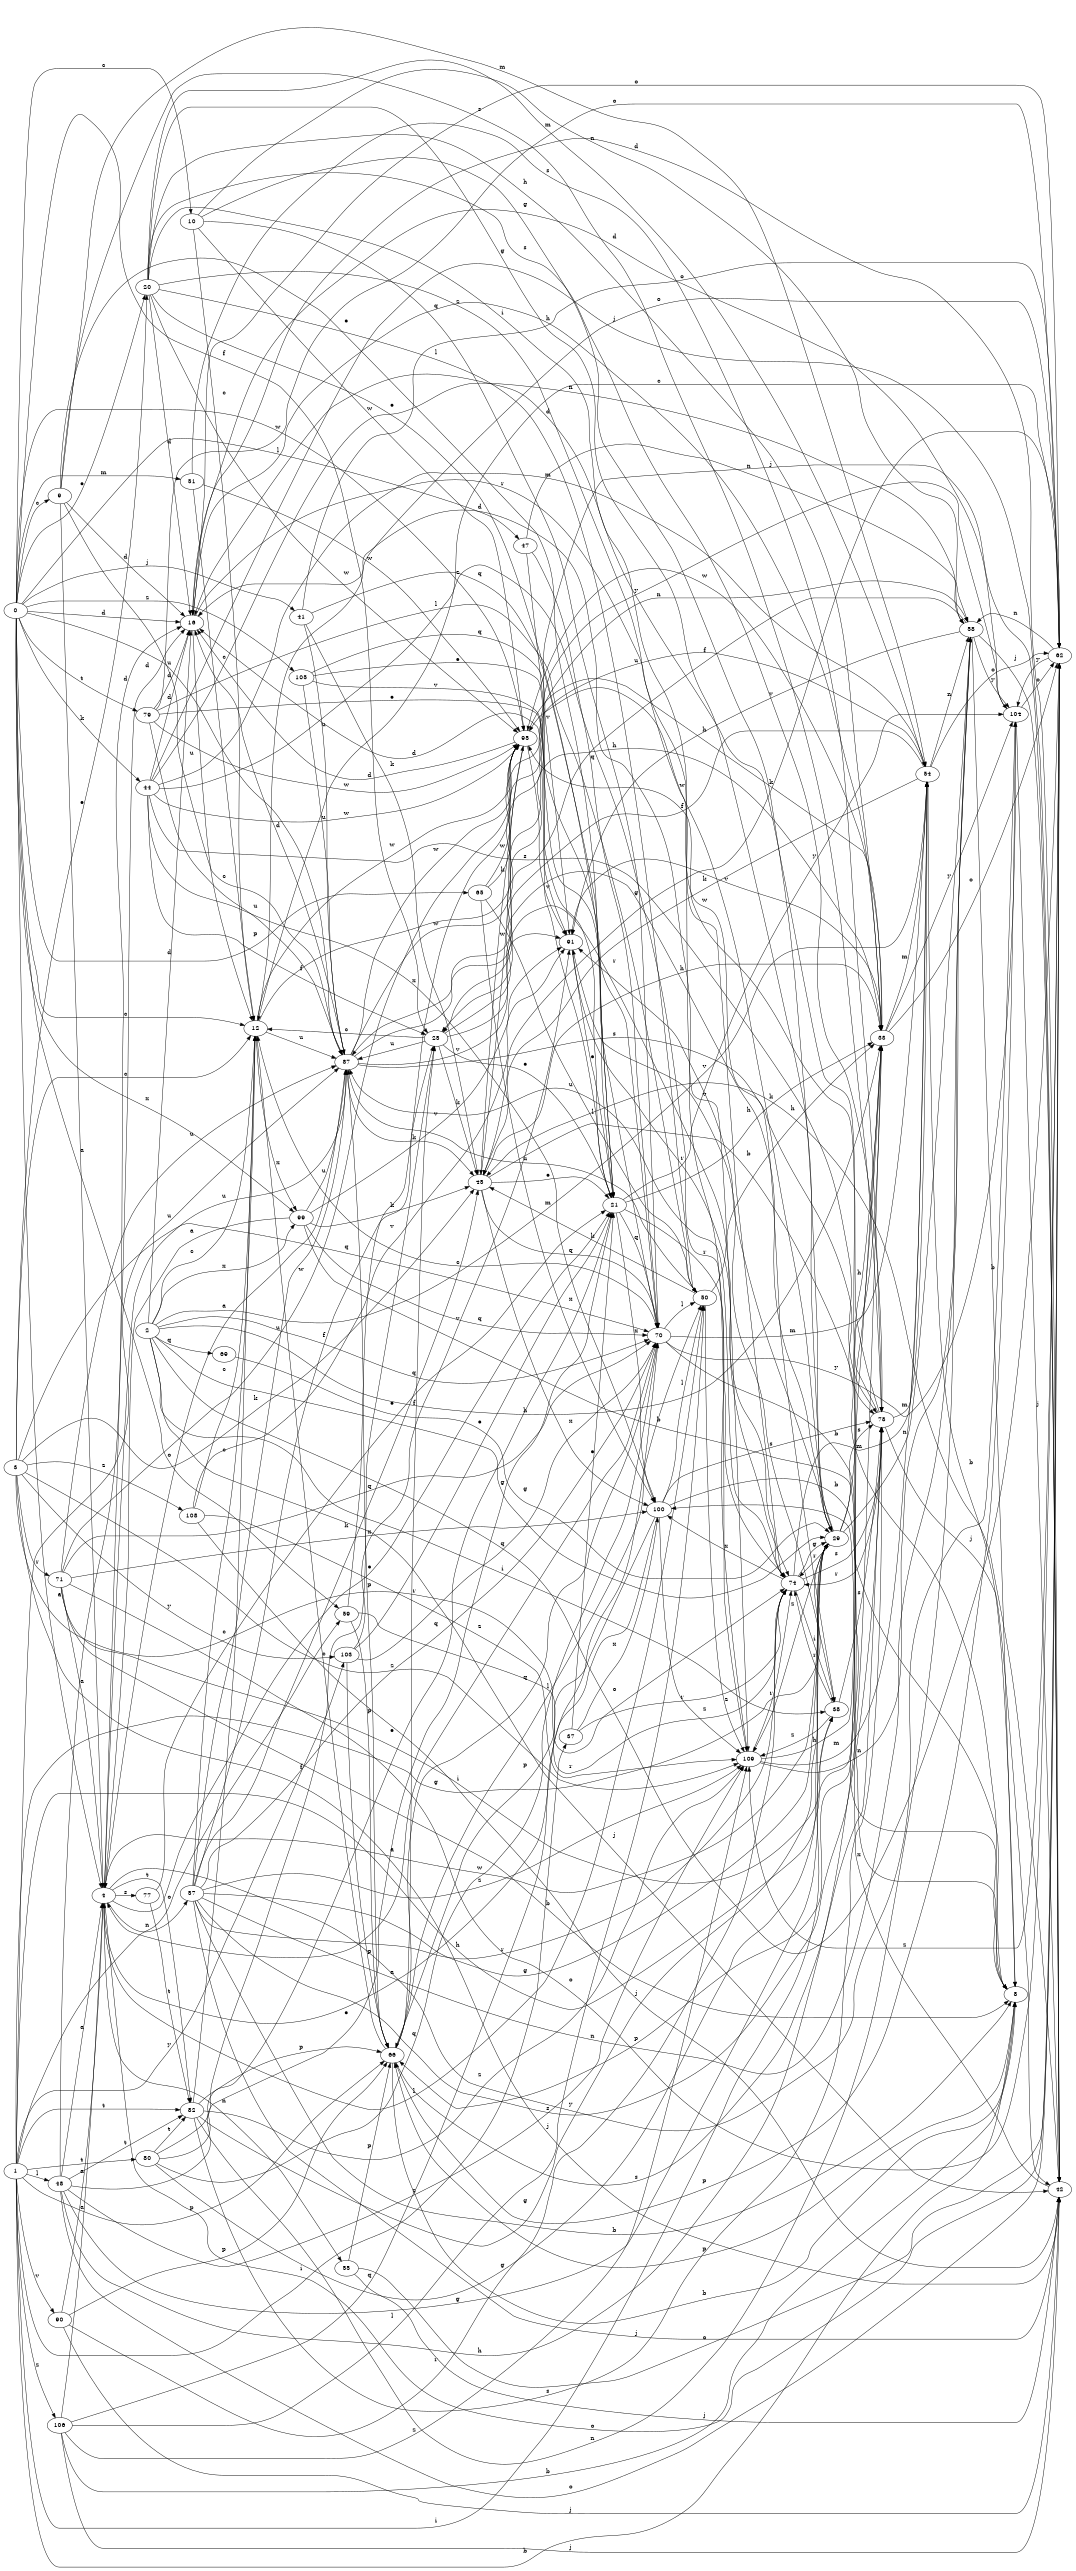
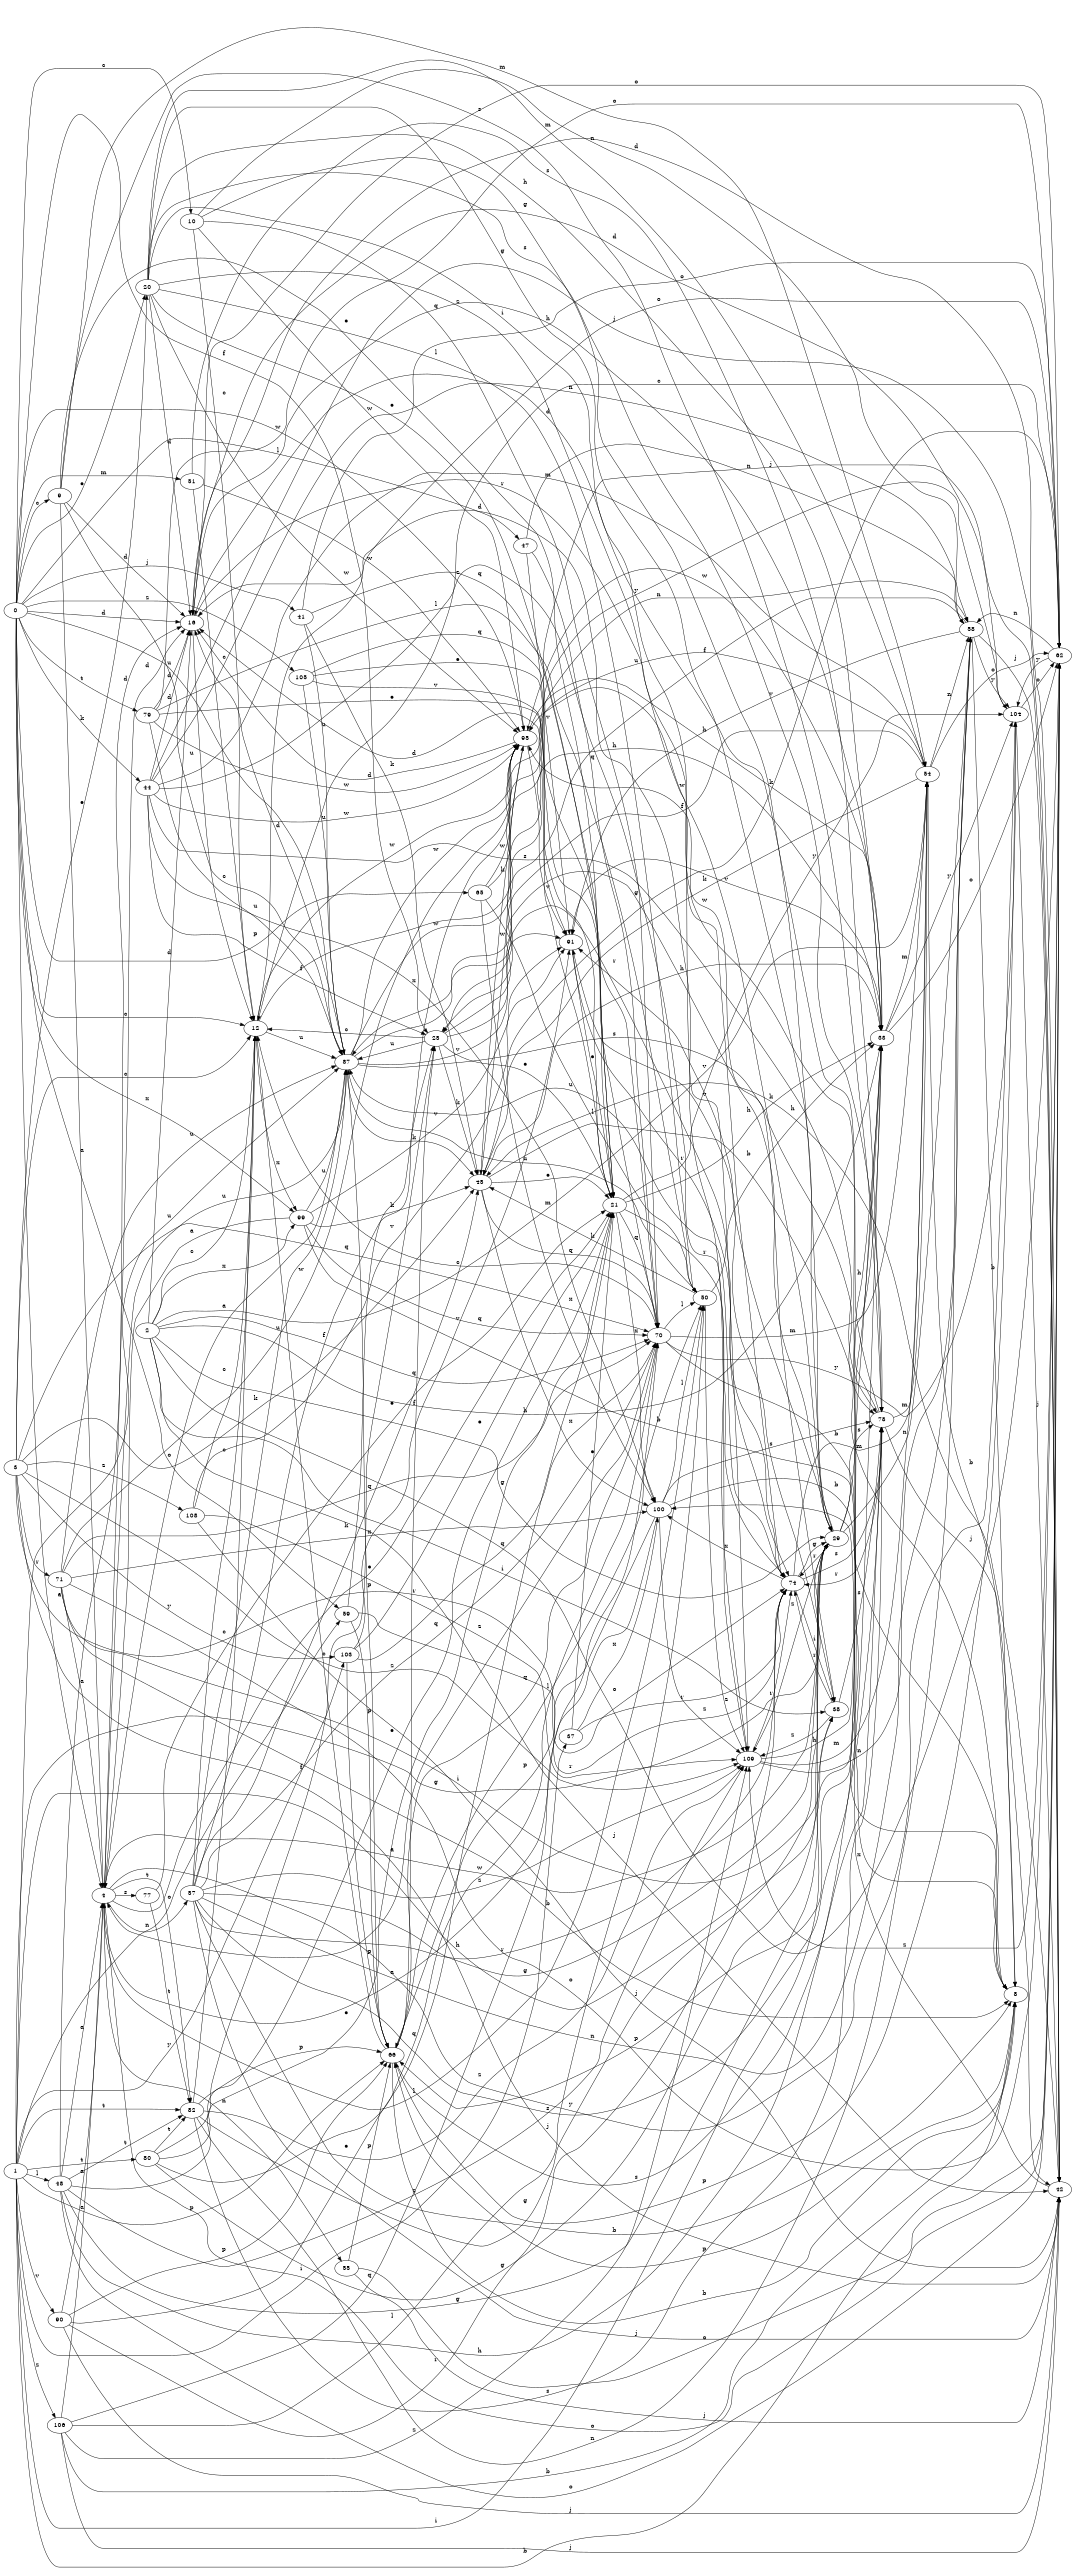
(224, 1354) -> none
none -> (454, 1901)
